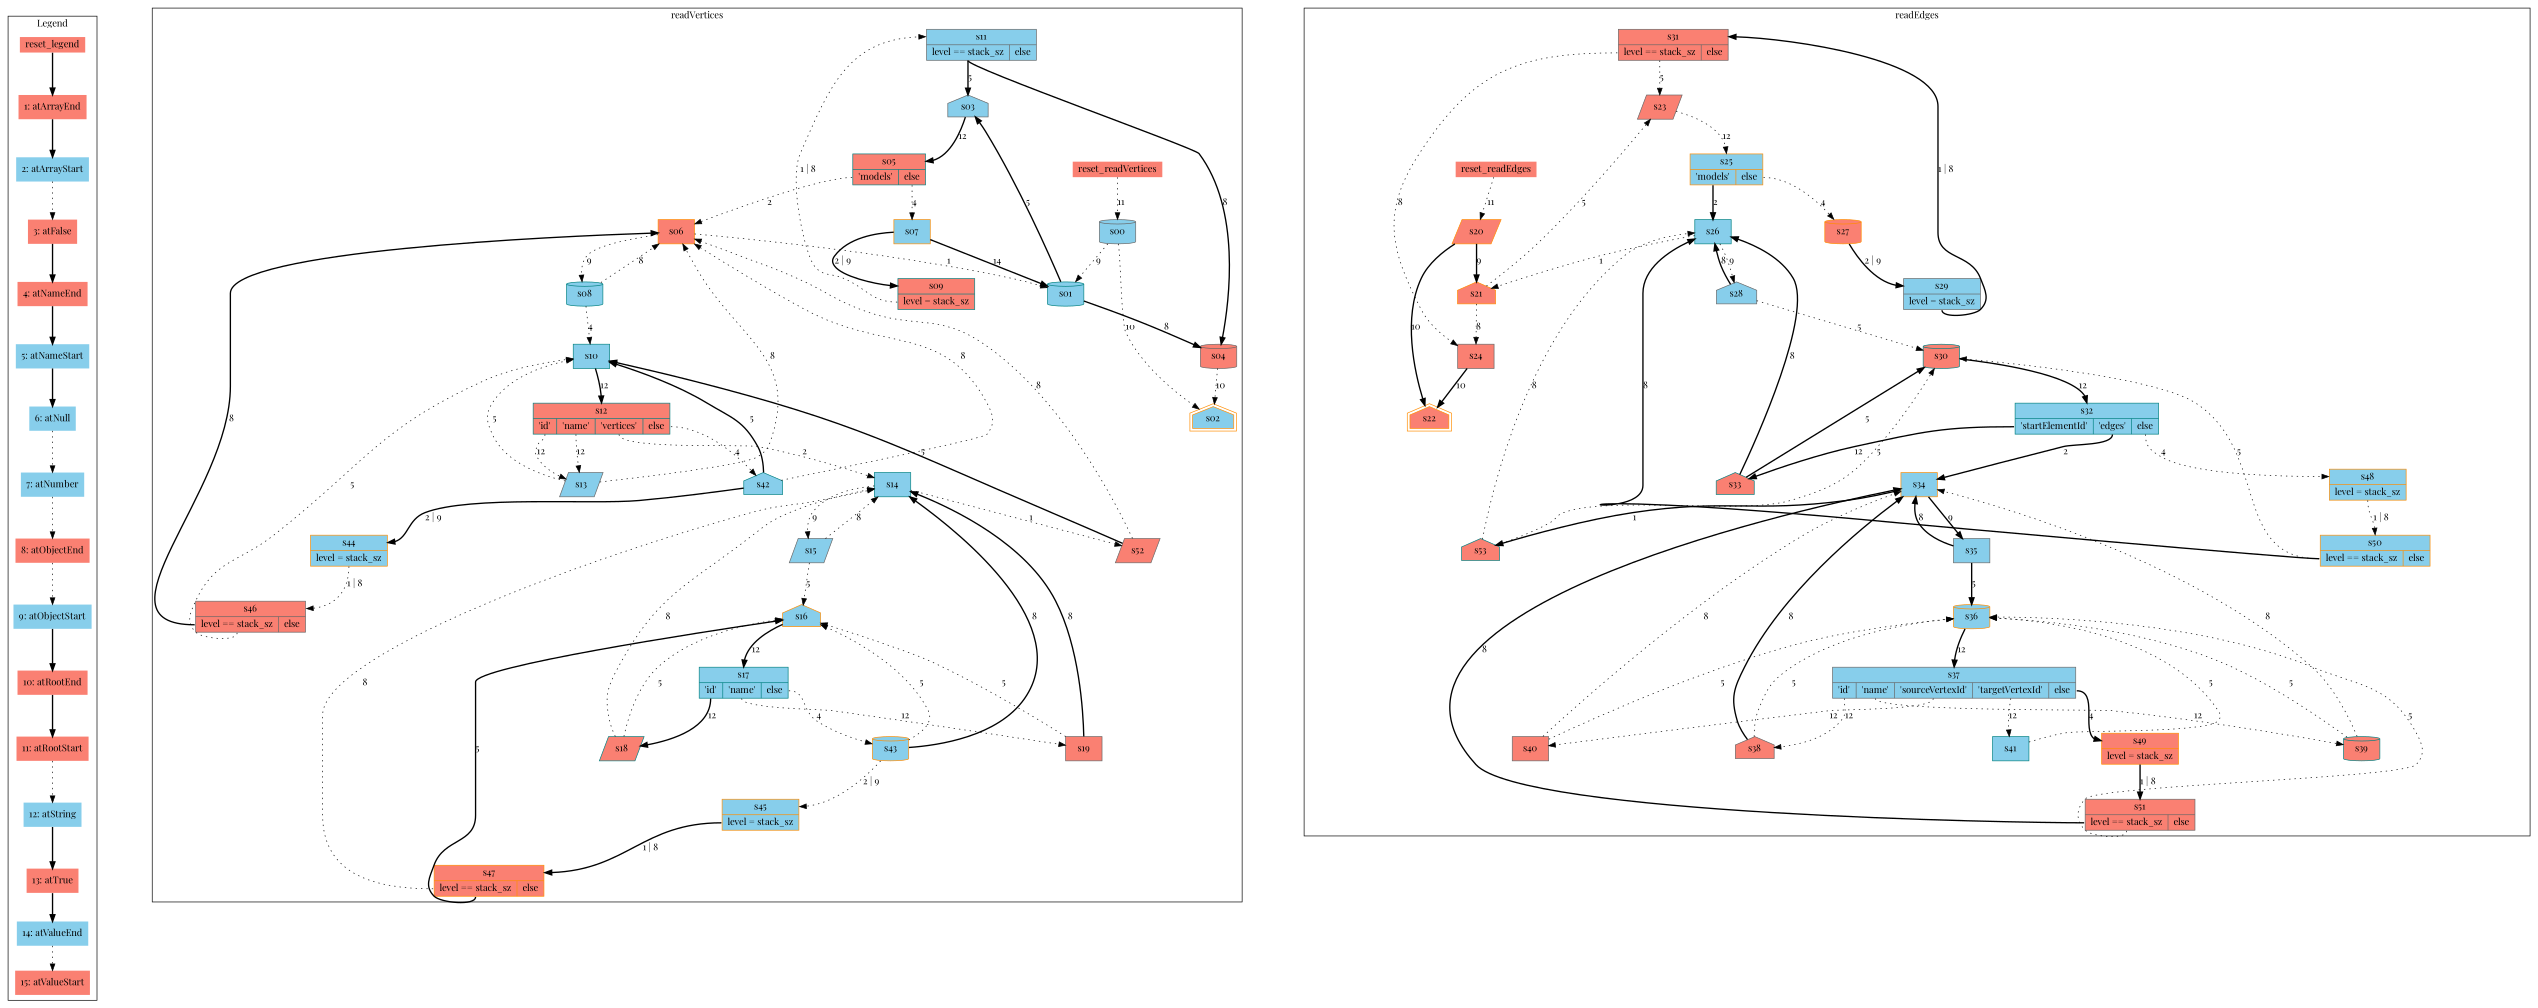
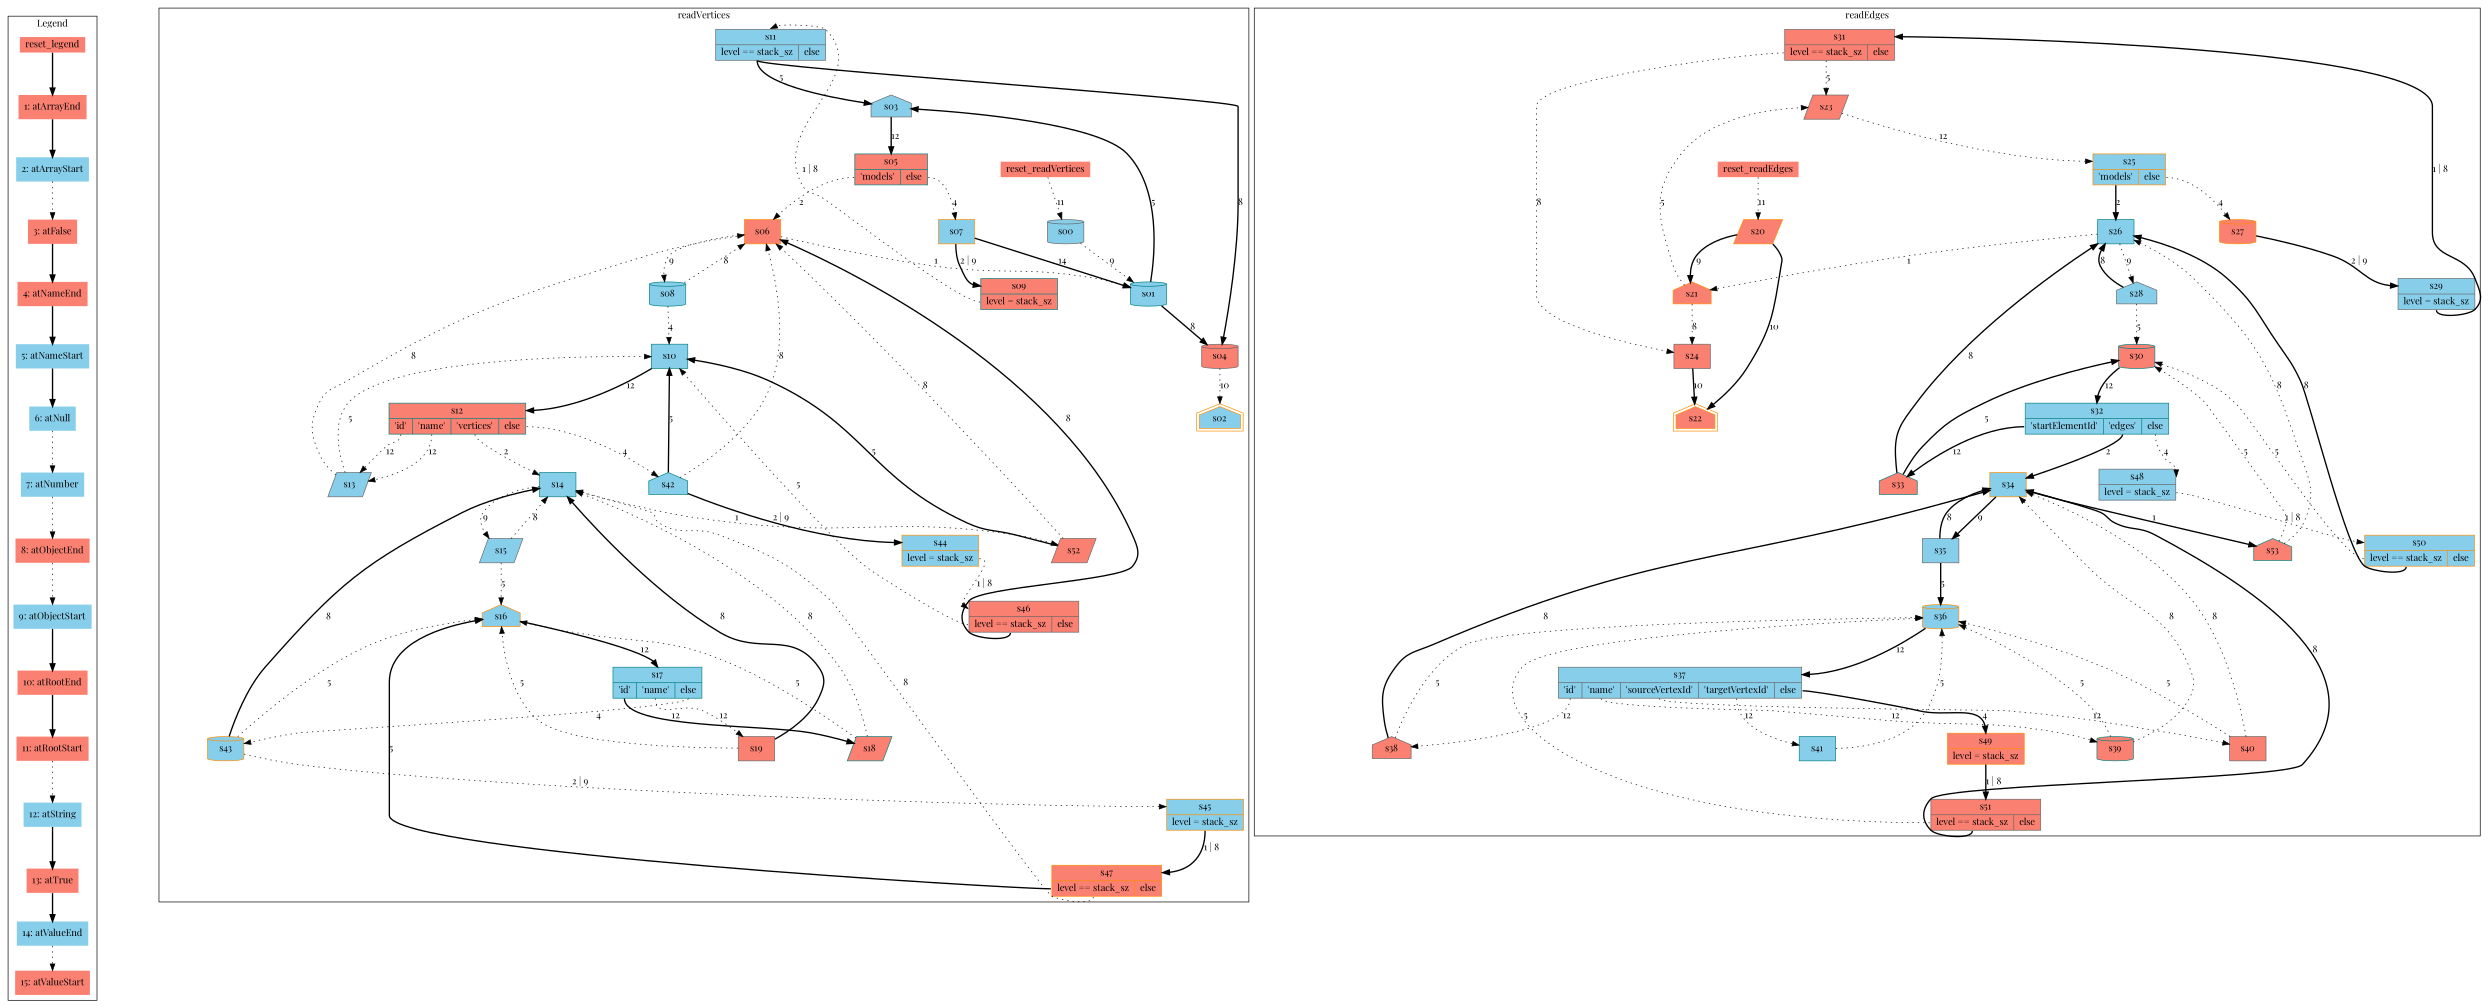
(1129, 338) -> none
(2368, 485) -> (2137, 485)
